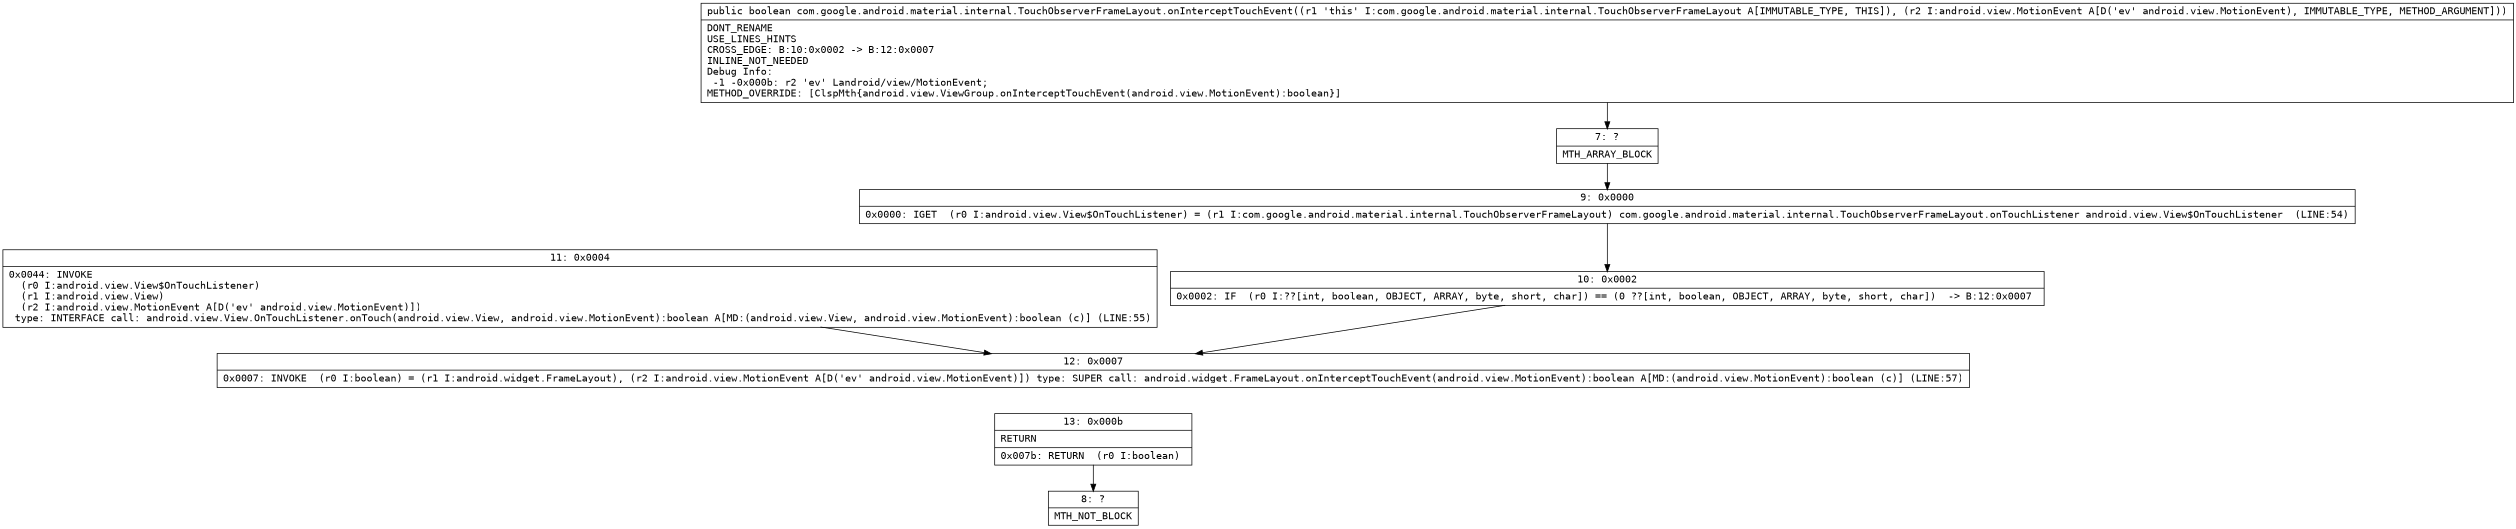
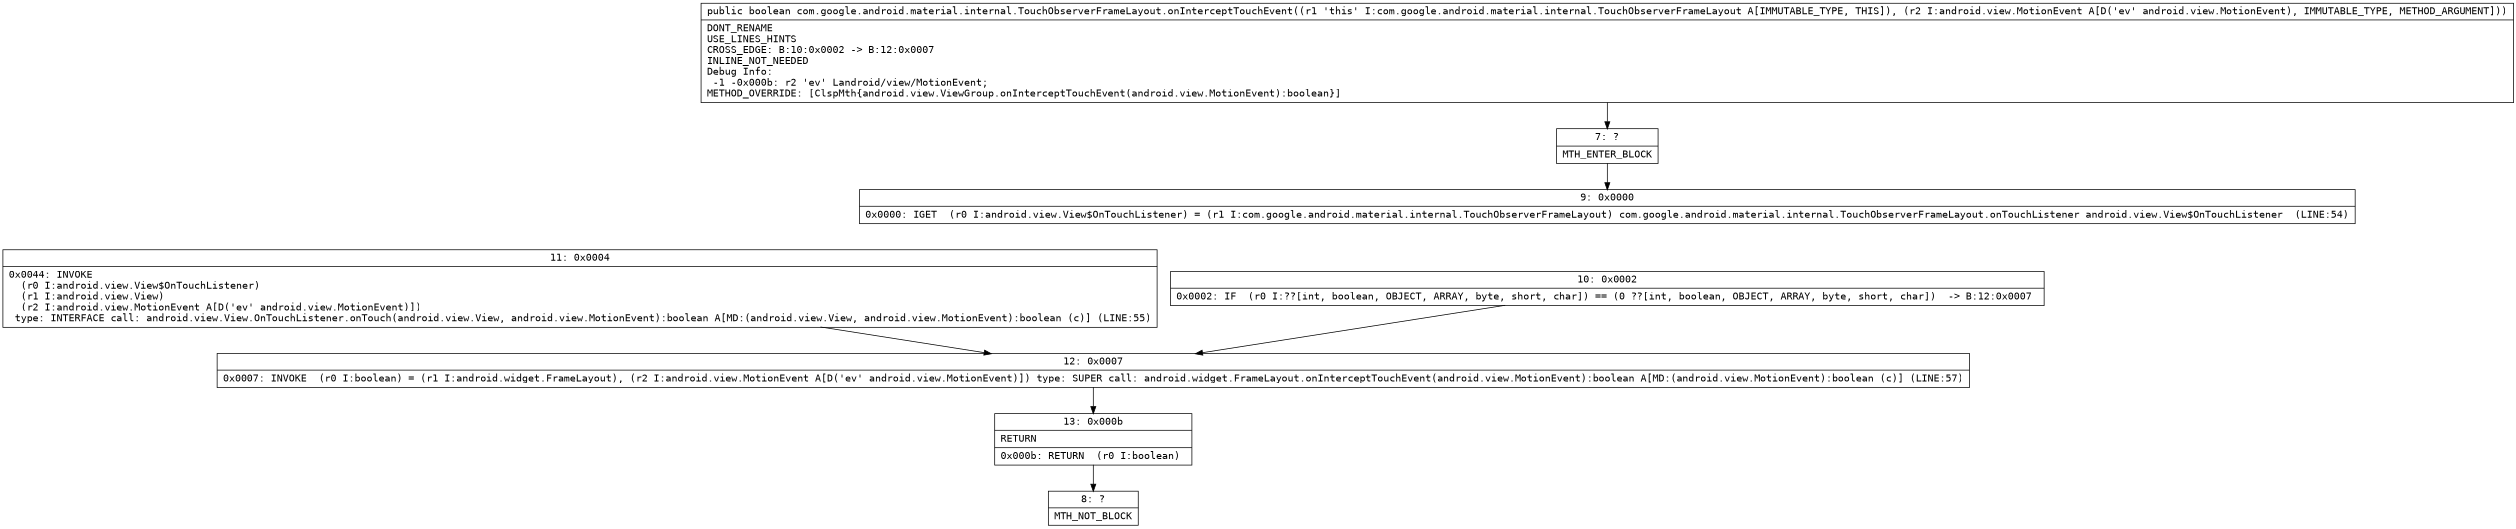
(1607, 154) -> (1607, 154)
(1607, 244) -> none
none -> (1093, 397)
(1093, 456) -> (1093, 456)
